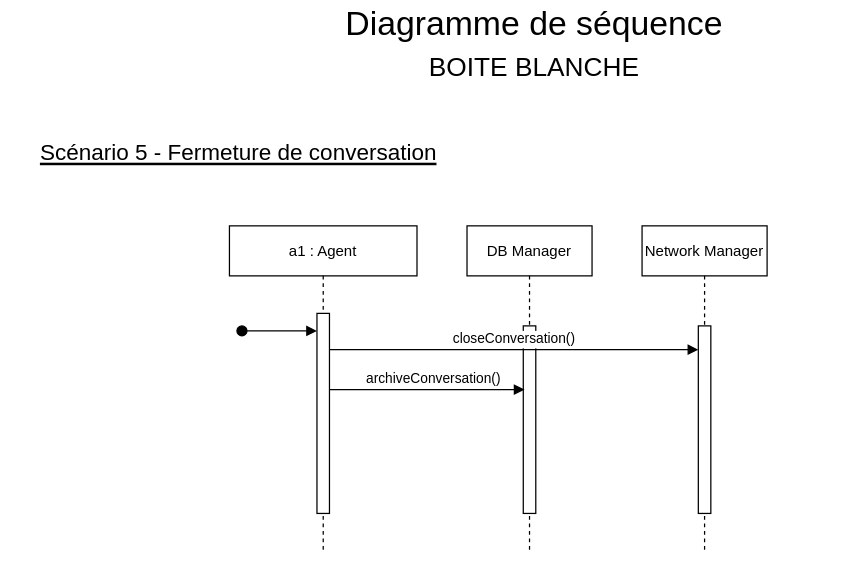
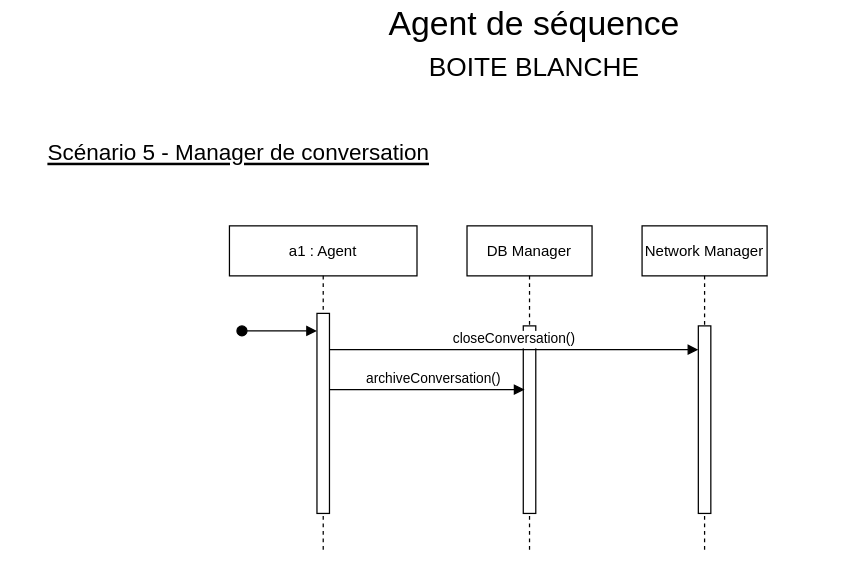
(534, 44) -> (534, 44)
(239, 151) -> (239, 151)
